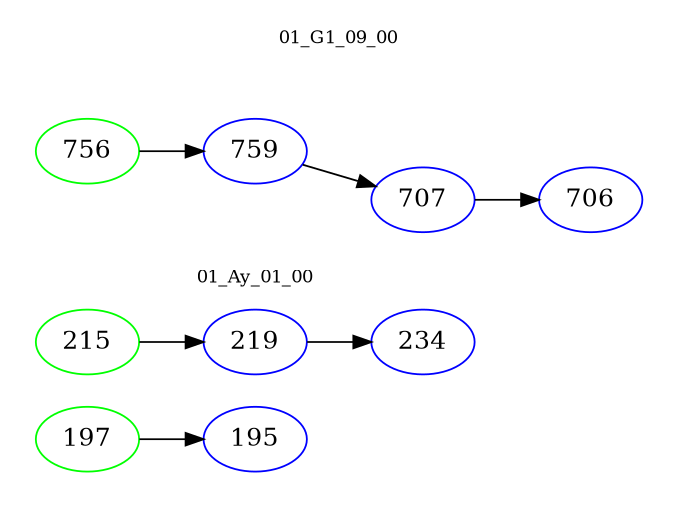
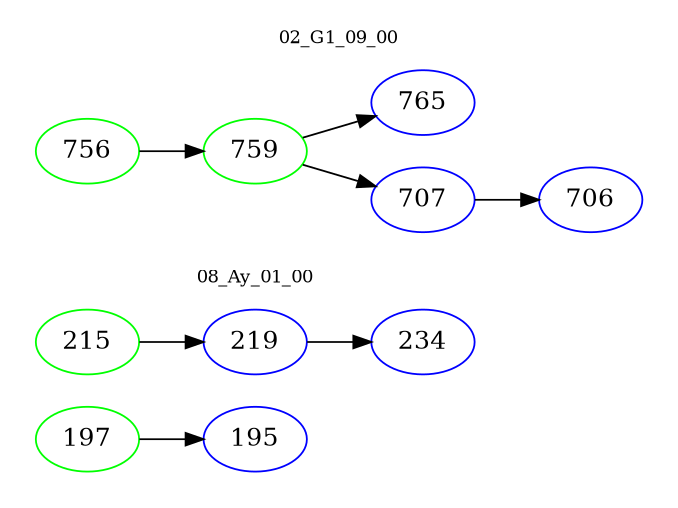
(339, 39) -> (339, 39)
none -> (423, 103)
(255, 151) -> (255, 151)
(255, 278) -> (255, 278)
